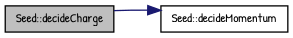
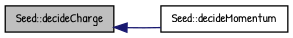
(131, 10) -> (144, 28)
